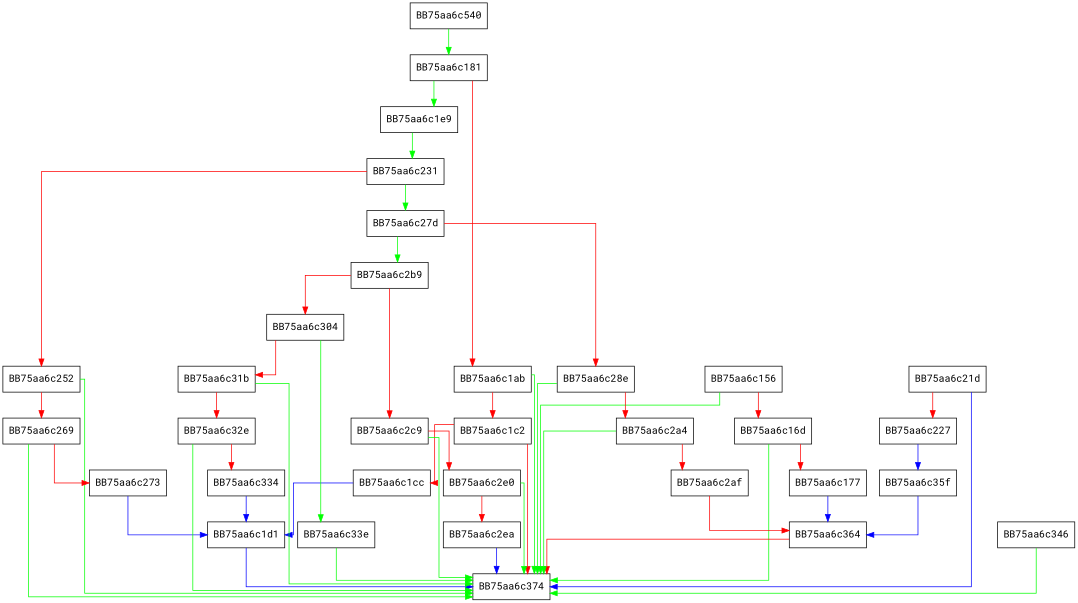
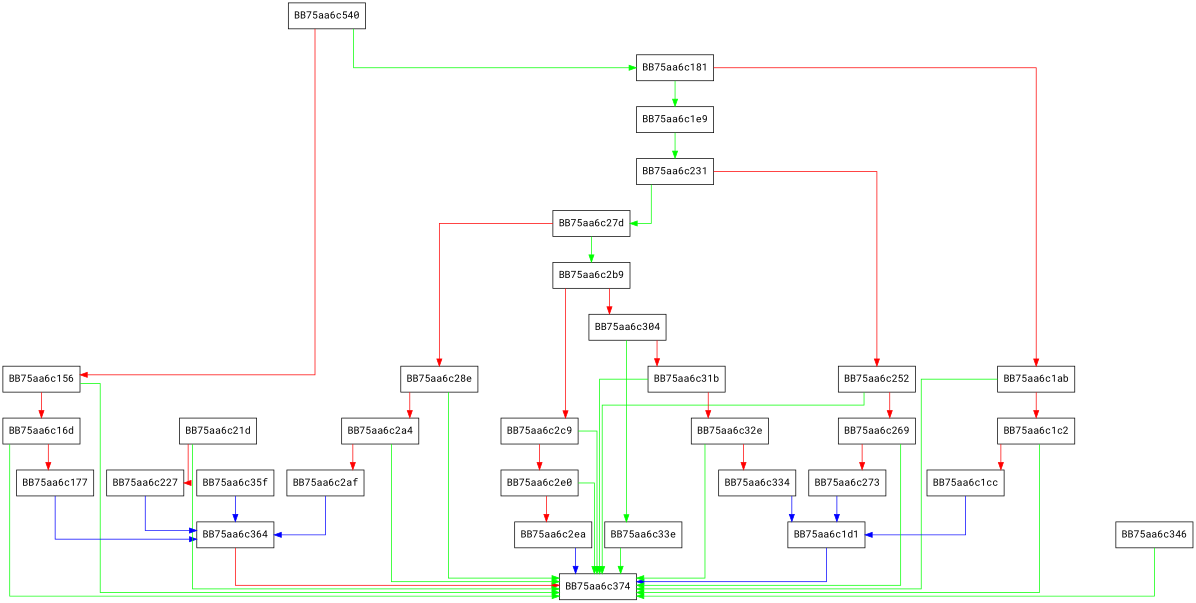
none -> (315, 316)
(918, 453) -> (150, 531)
(528, 478) -> (1039, 580)
(729, 531) -> (323, 535)
(862, 587) -> (192, 583)
